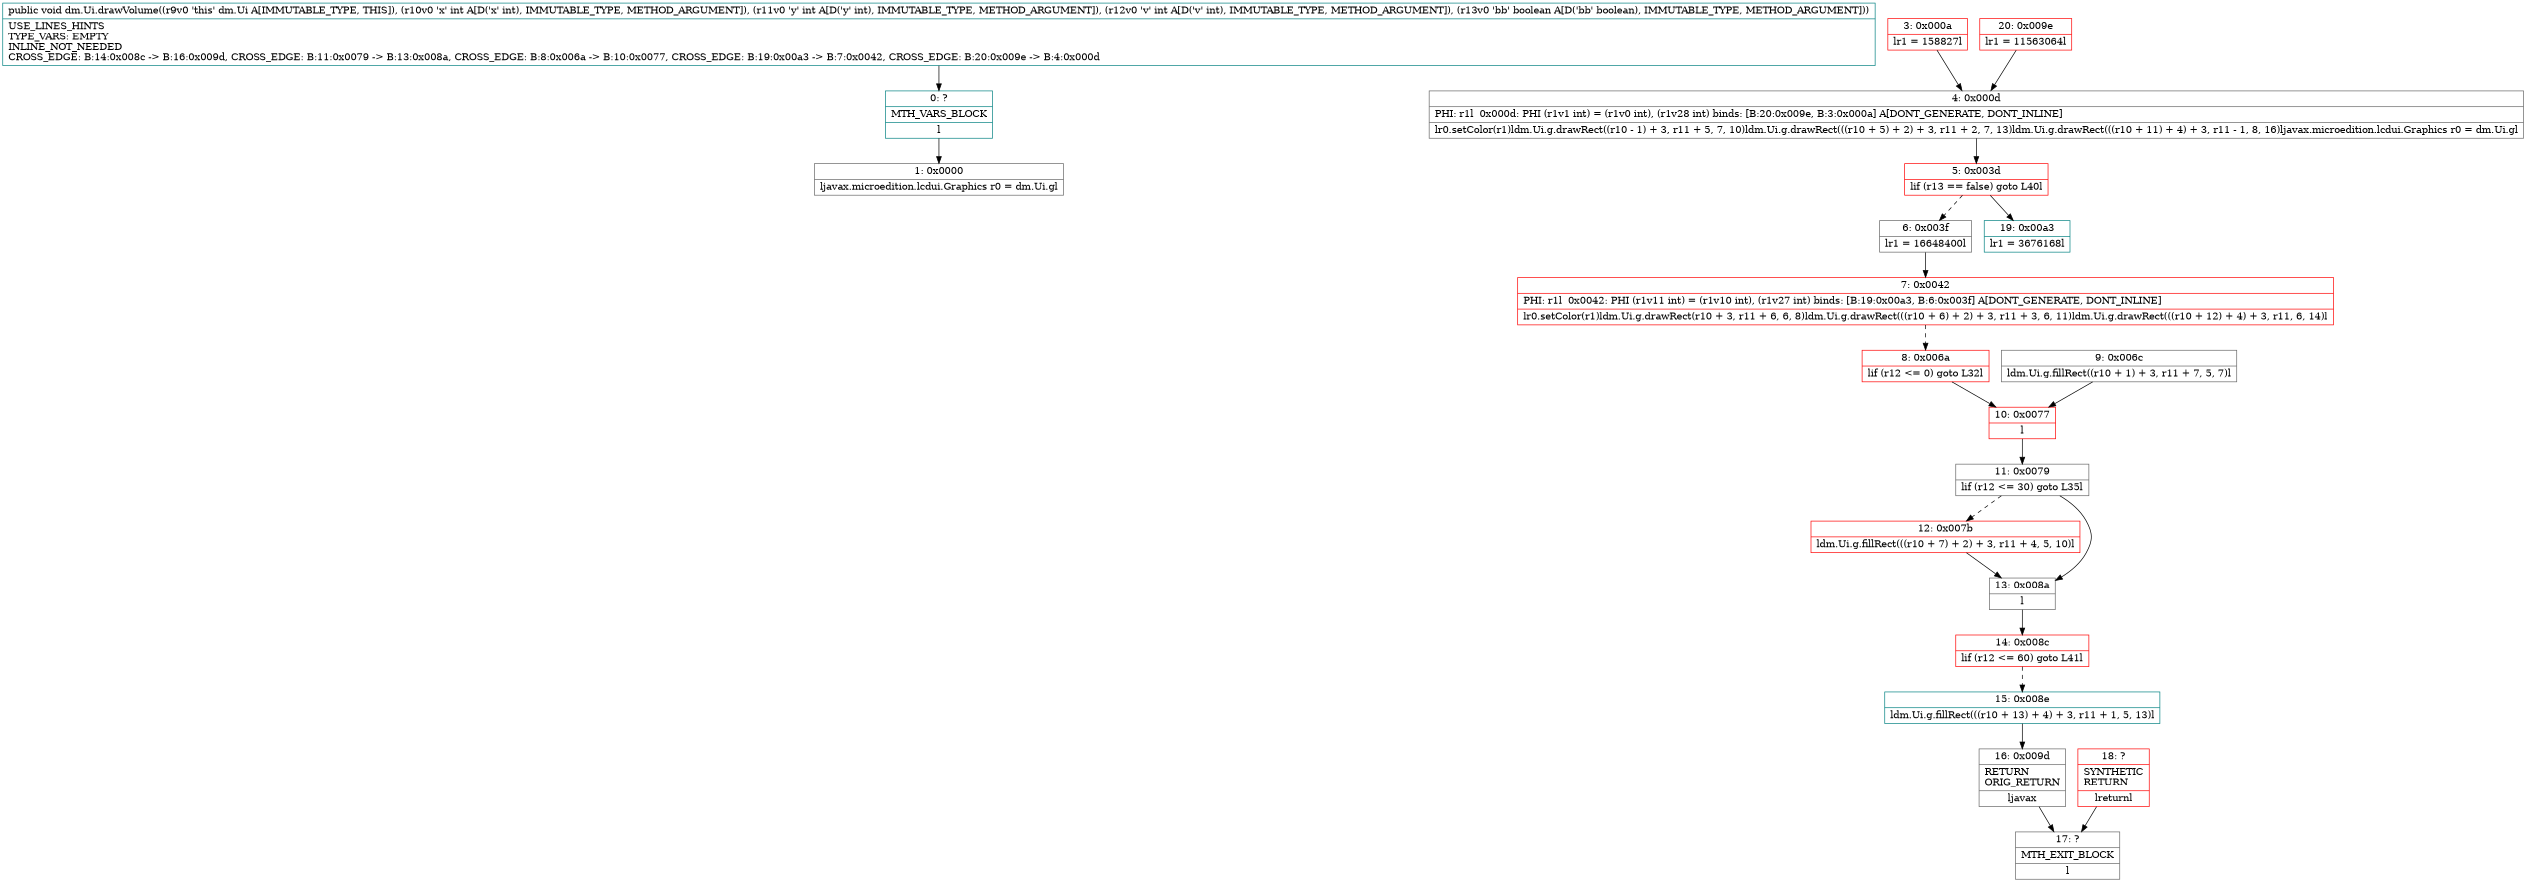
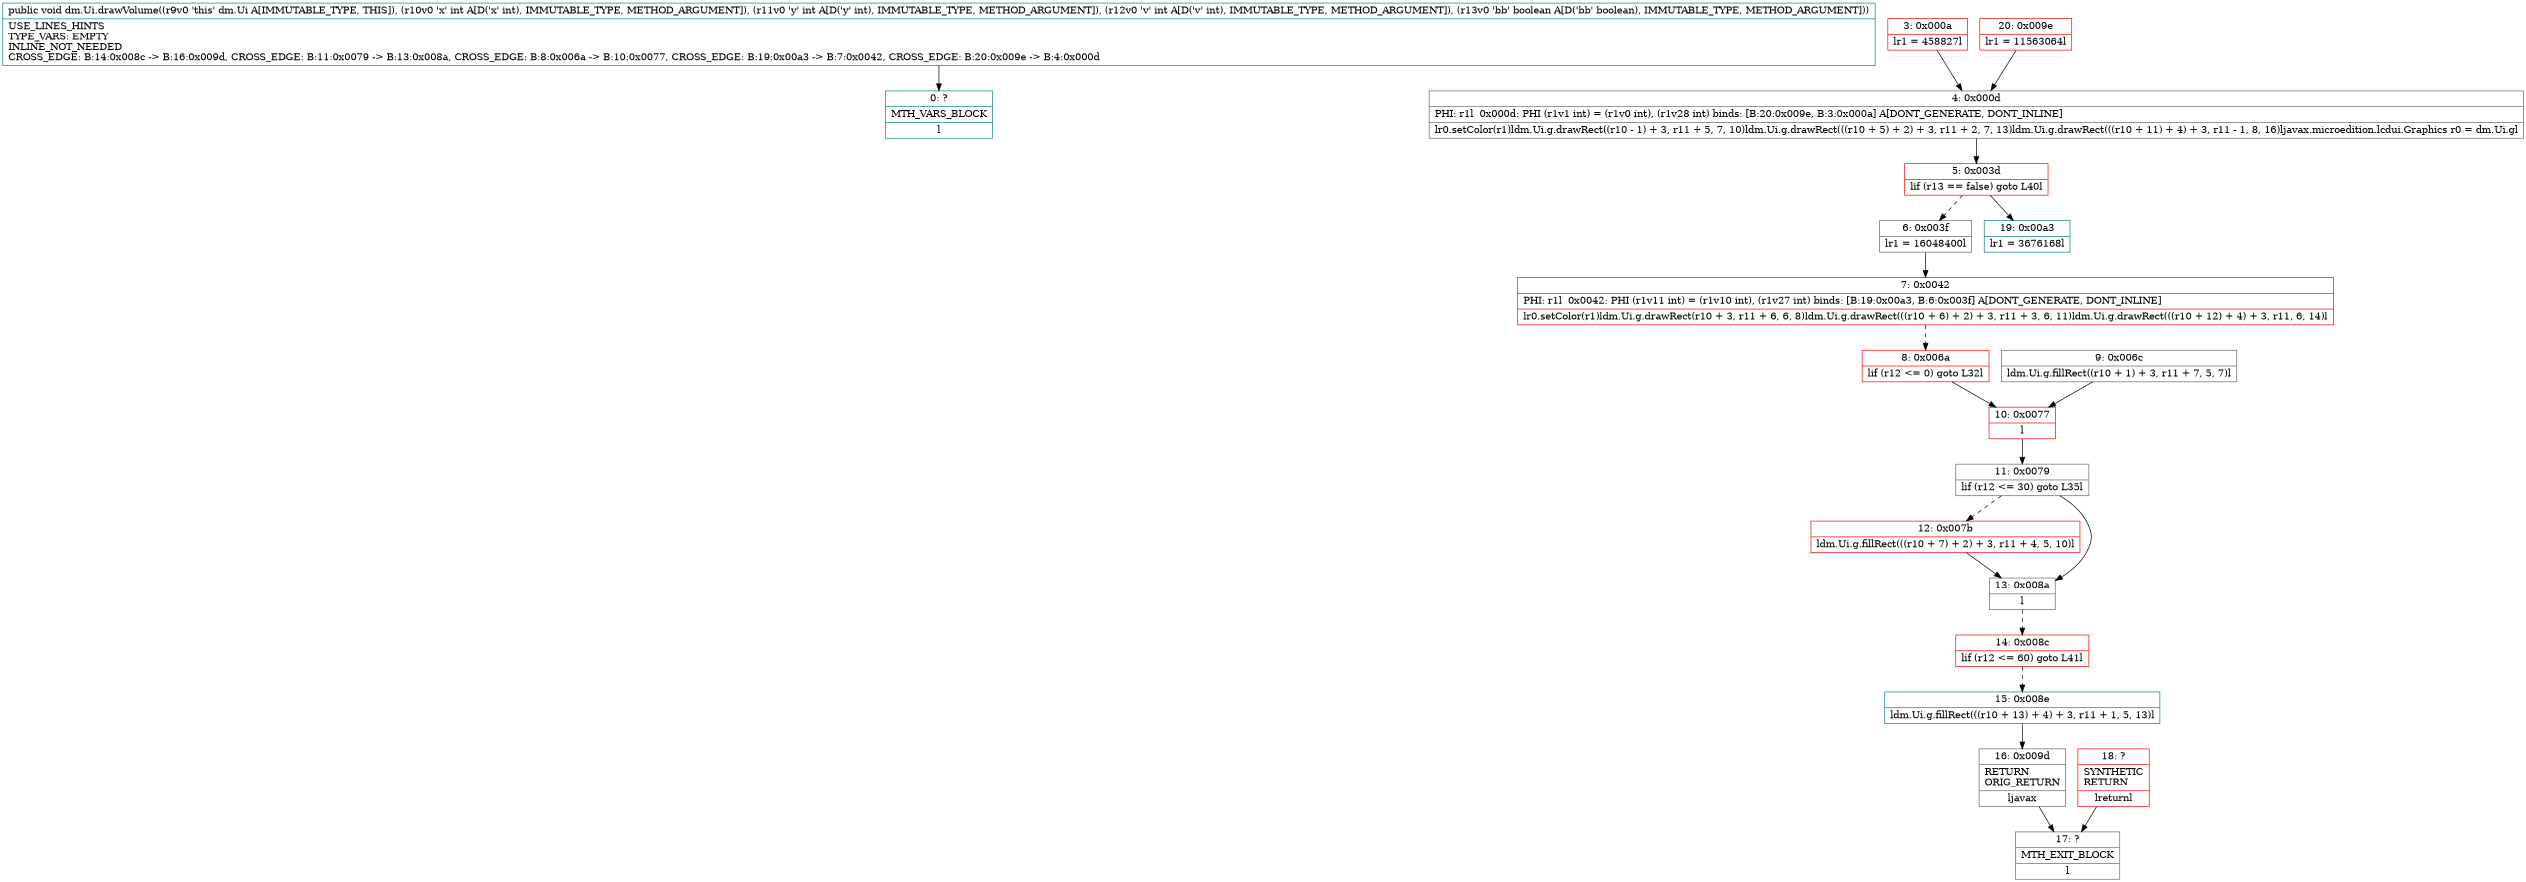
(1928, 42) -> (1928, 42)
(939, 179) -> none
(1926, 244) -> (1926, 244)
(2022, 619) -> (2022, 619)
